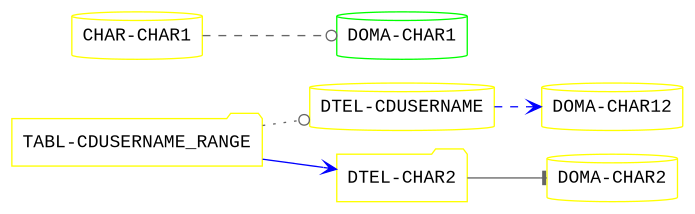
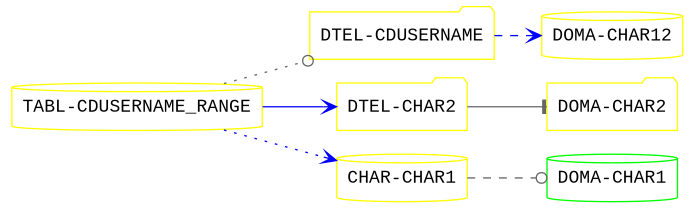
(402, 107) -> (402, 36)
(137, 142) -> (137, 107)
none -> (274, 143)
(612, 178) -> (612, 107)
